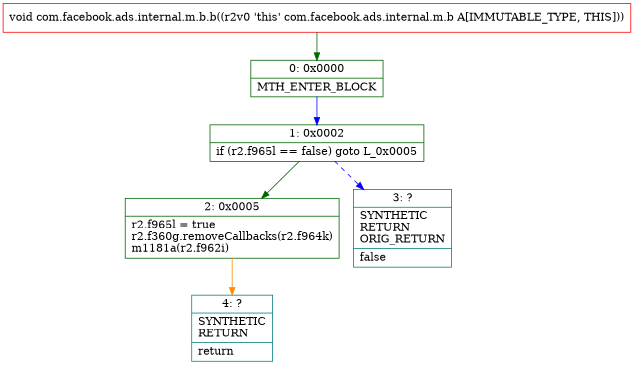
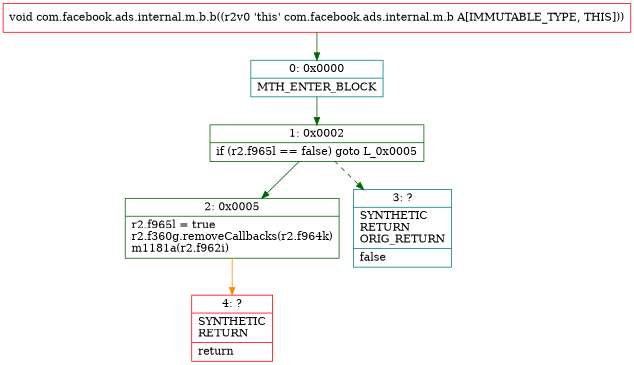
(317, 79) -> (317, 79)
(317, 107) -> (317, 107)
(346, 173) -> (346, 173)
(232, 328) -> (232, 328)
